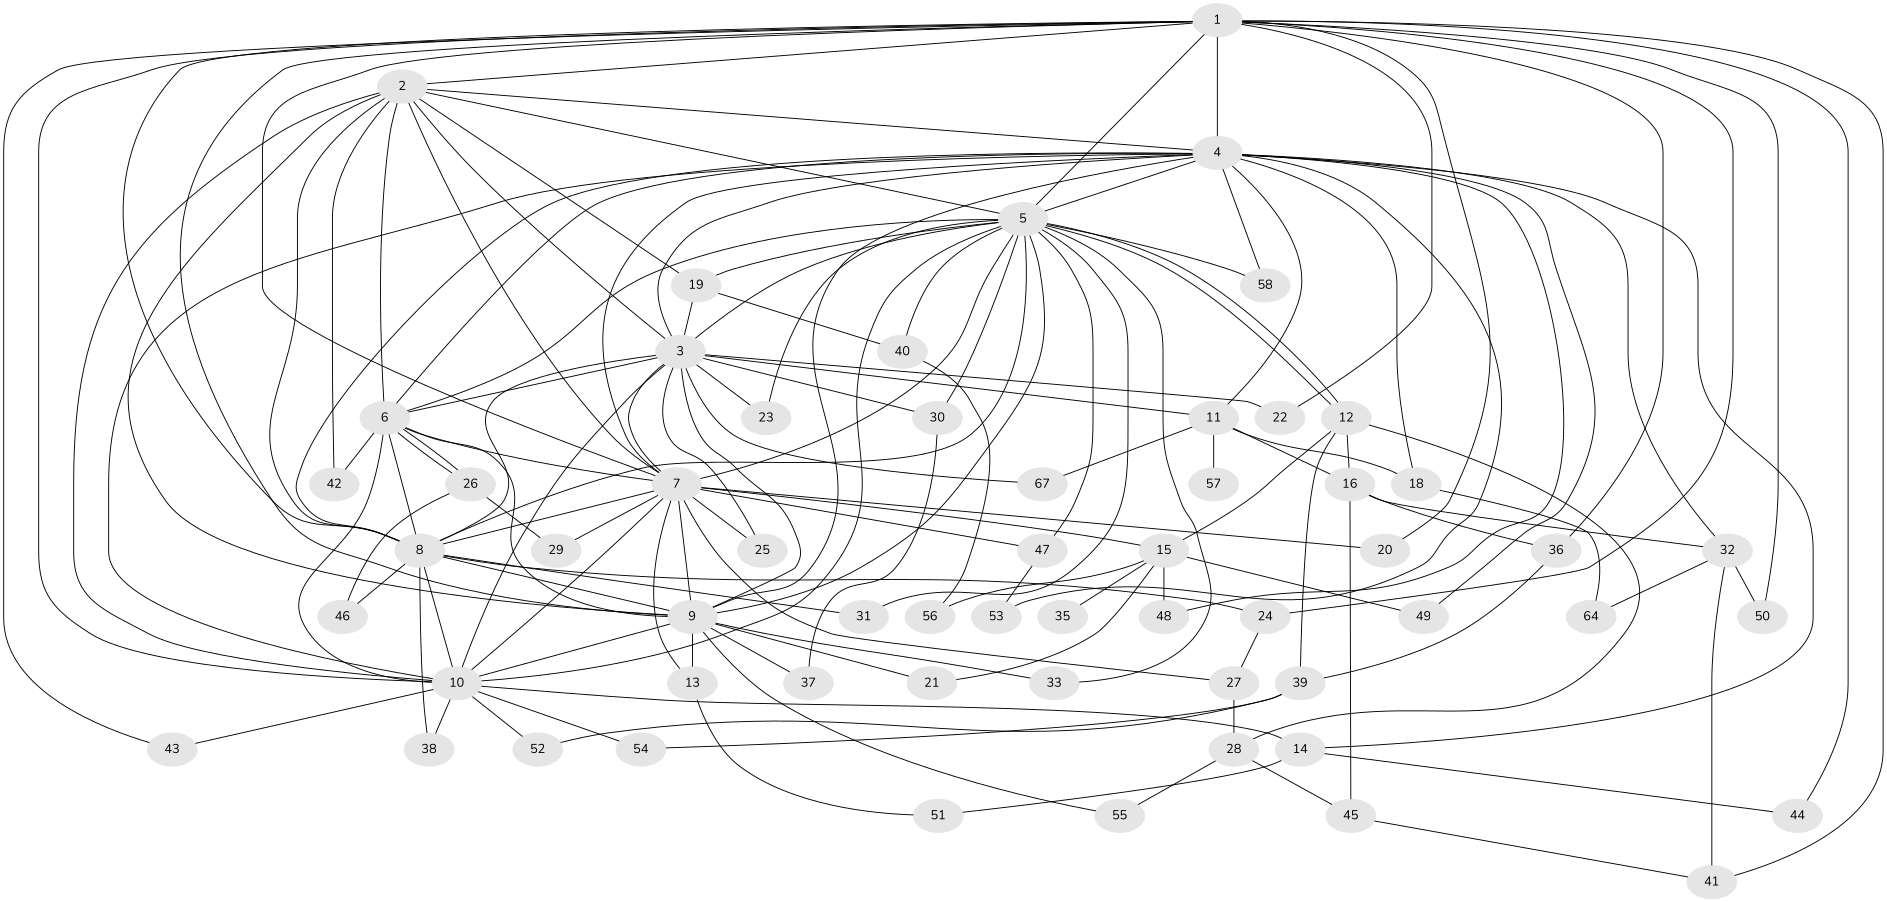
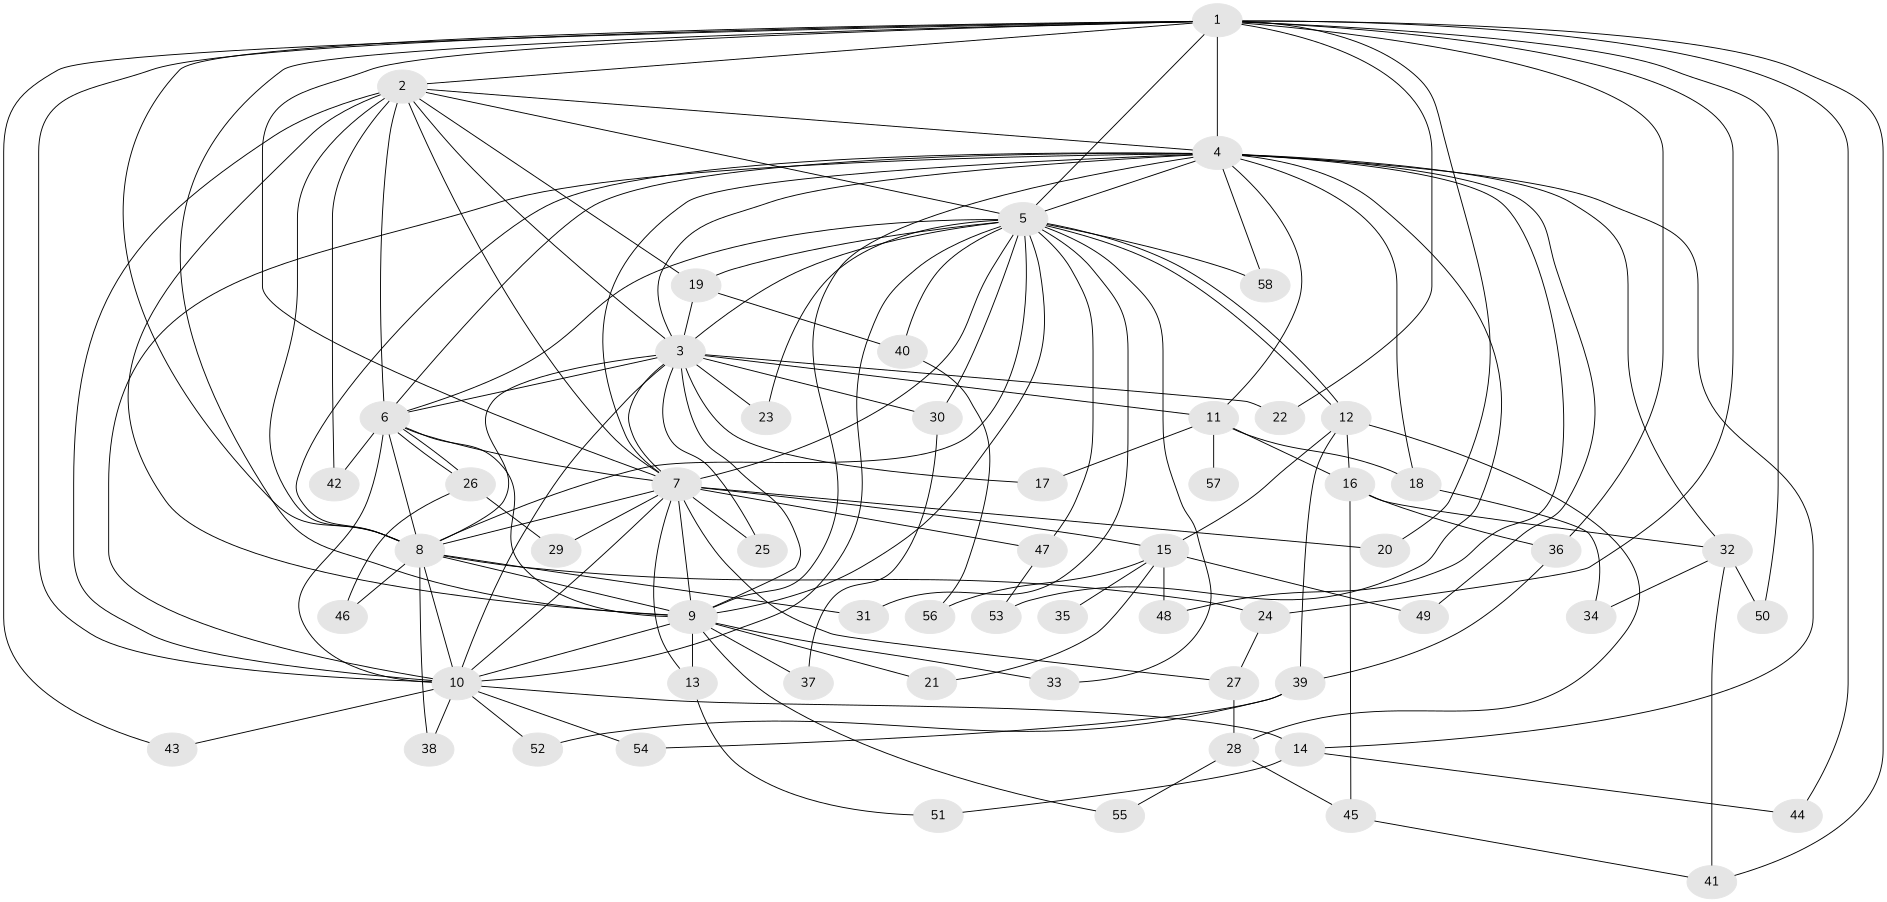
(1042, 484) -> (1042, 484)
(1591, 617) -> (1591, 617)
